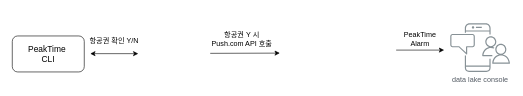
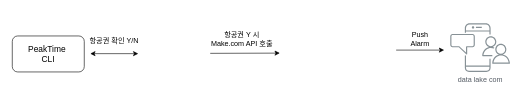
(242, 39) -> (242, 39)
(420, 39) -> (420, 39)
(481, 80) -> (481, 80)
